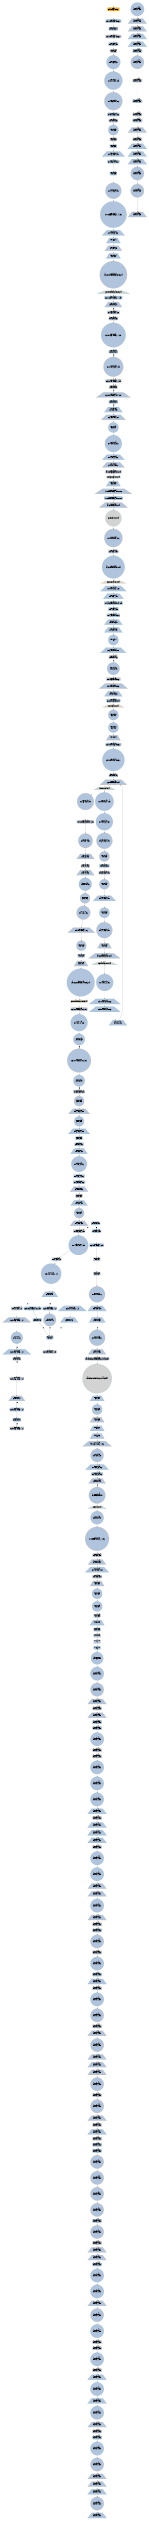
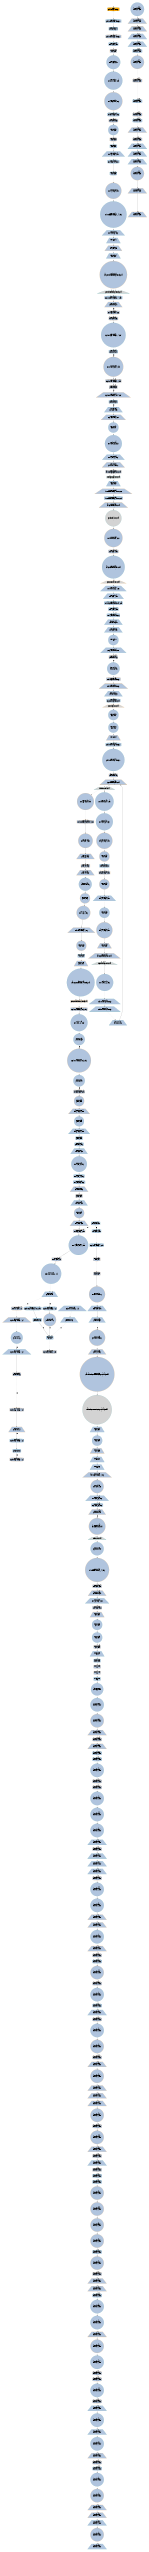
(137, 191) -> (137, 191)
(97, 1359) -> (97, 1374)
